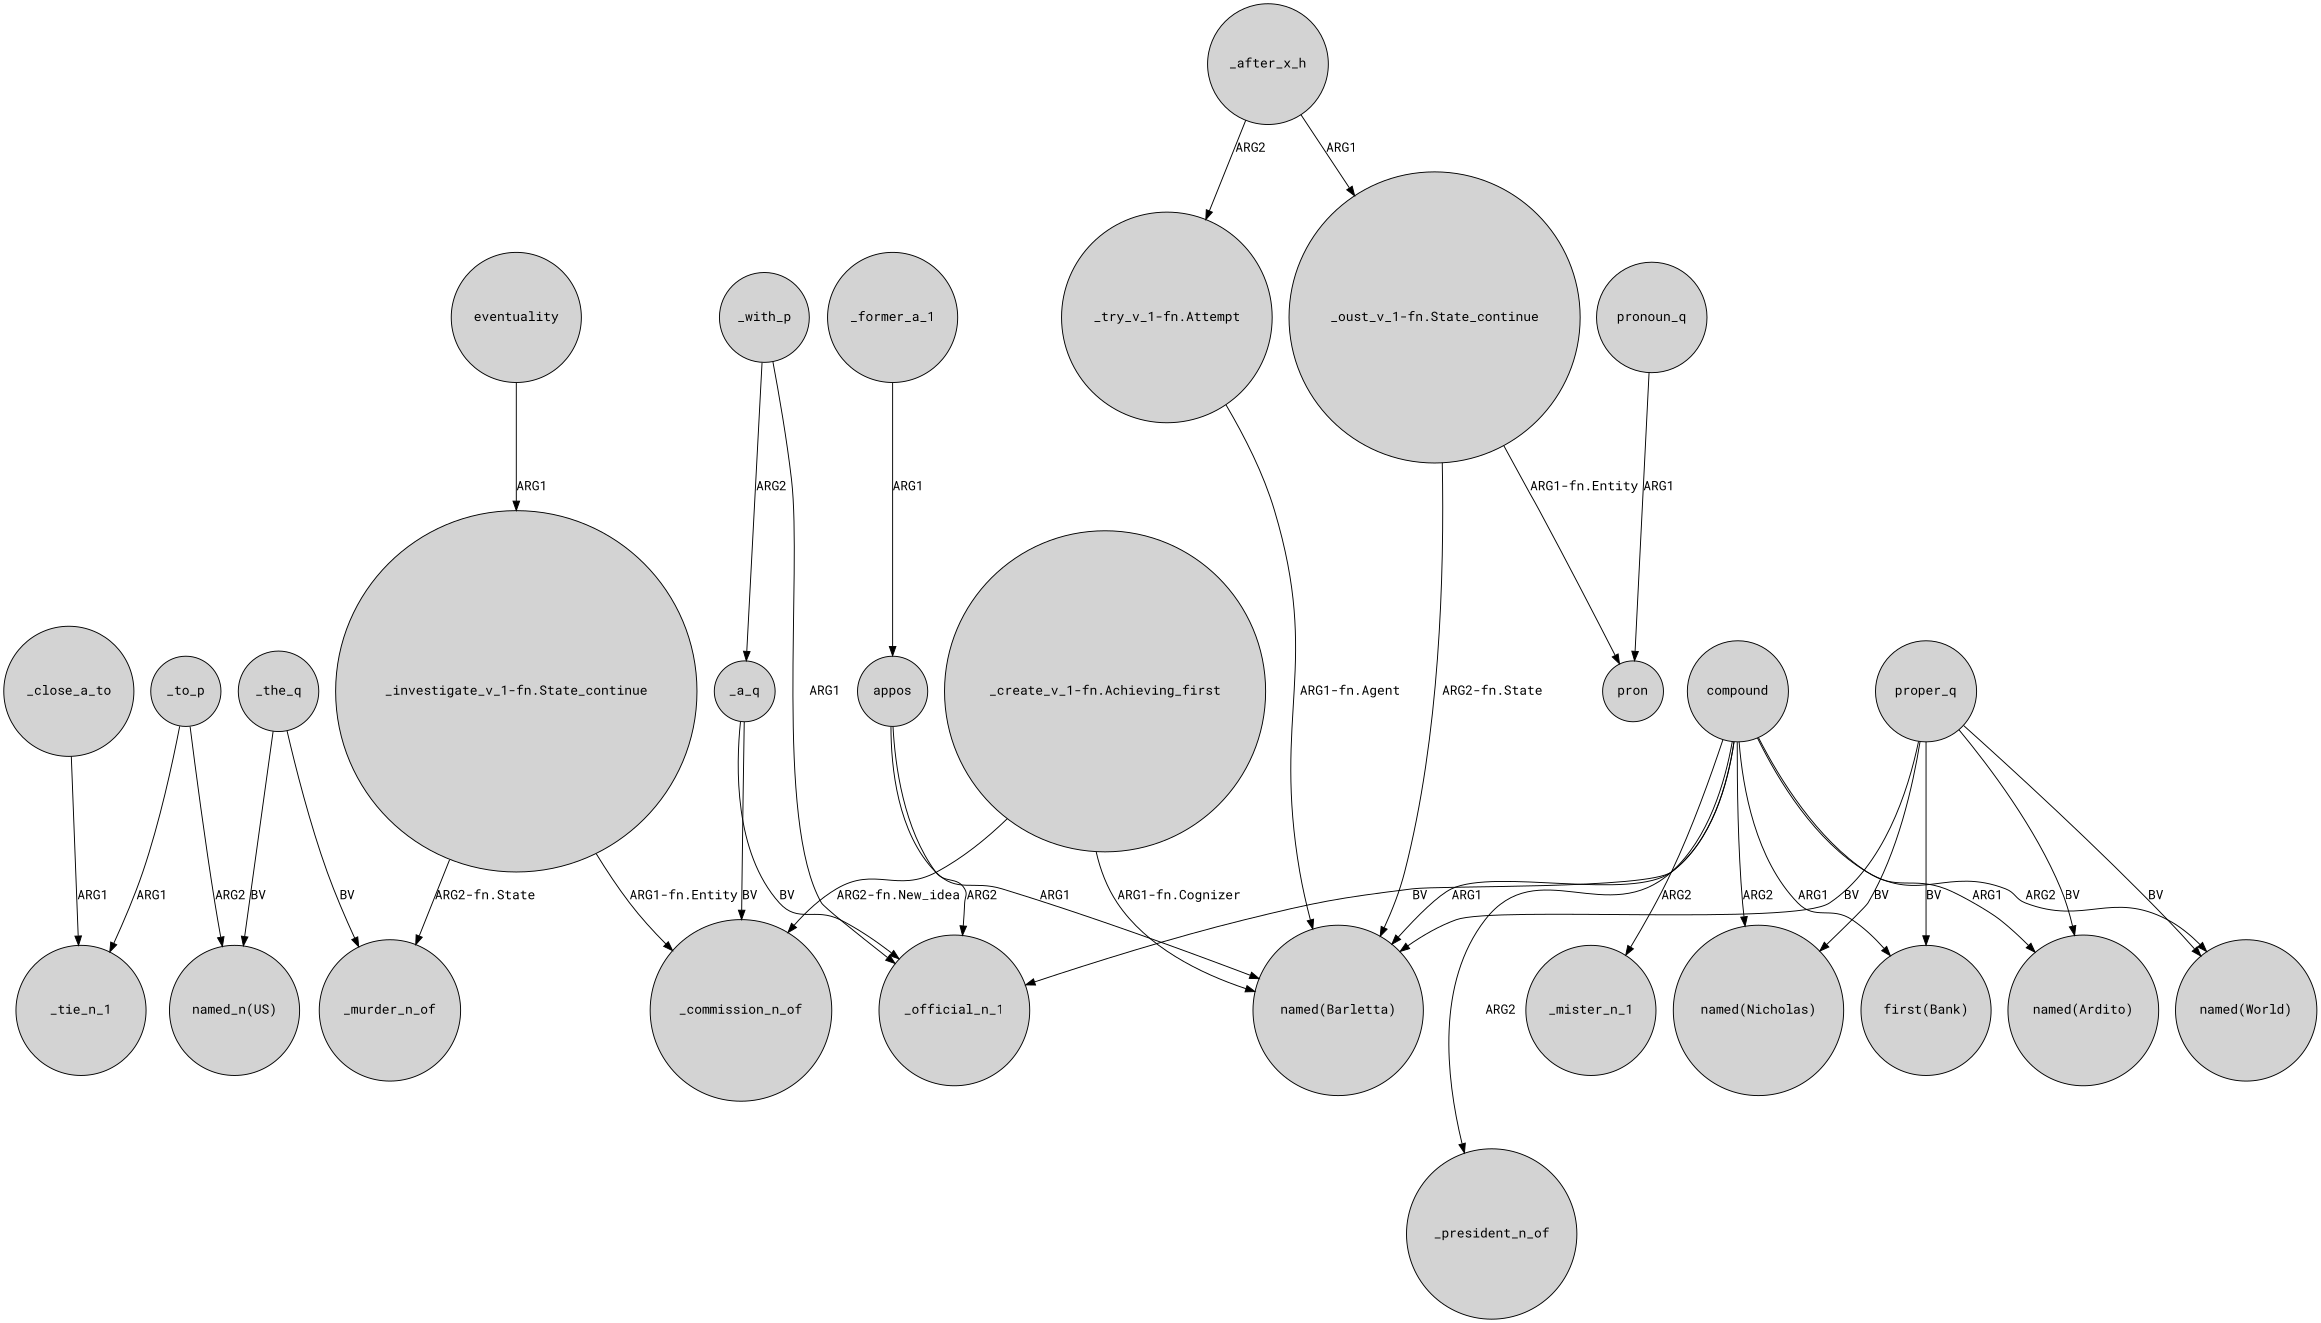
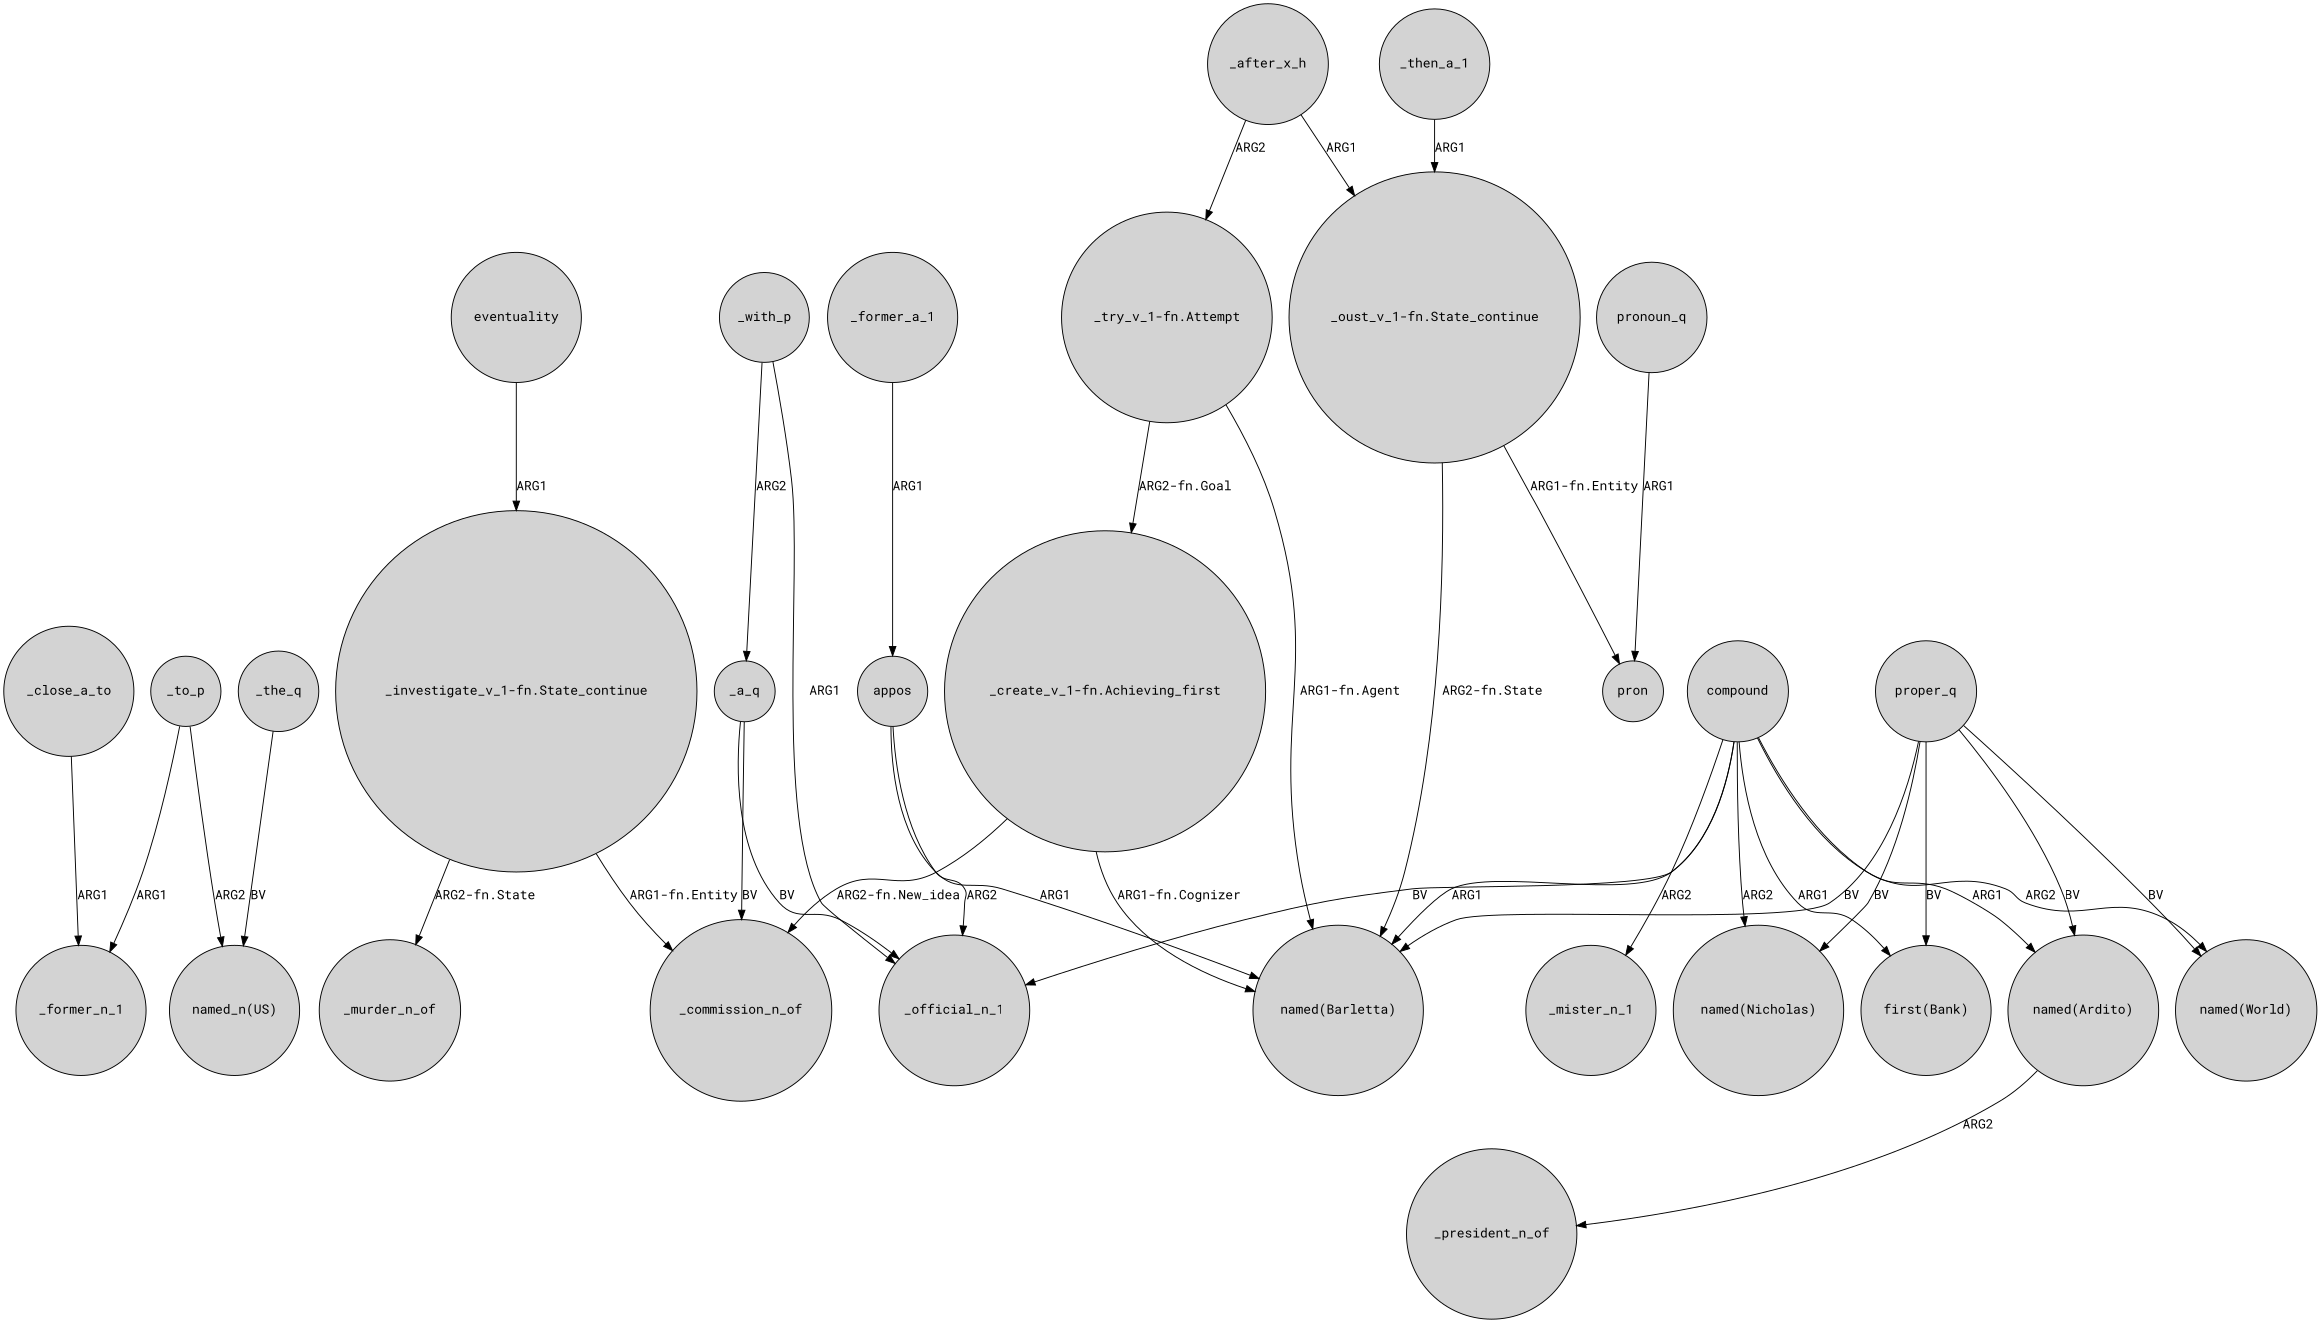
none -> (1435, 64)
none -> (1141, 472)
(315, 836) -> none
(1520, 895) -> (1822, 1176)
(81, 1010) -> (81, 1010)
